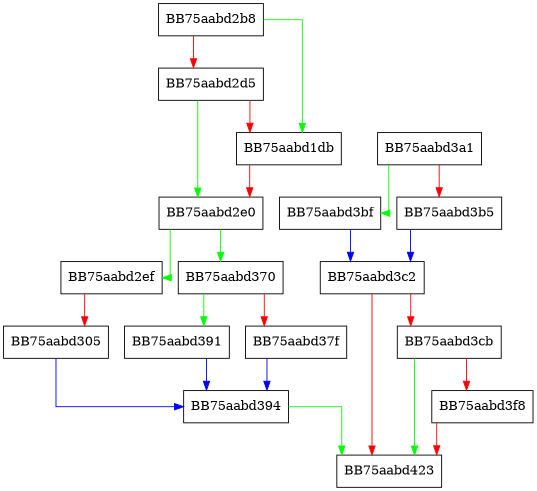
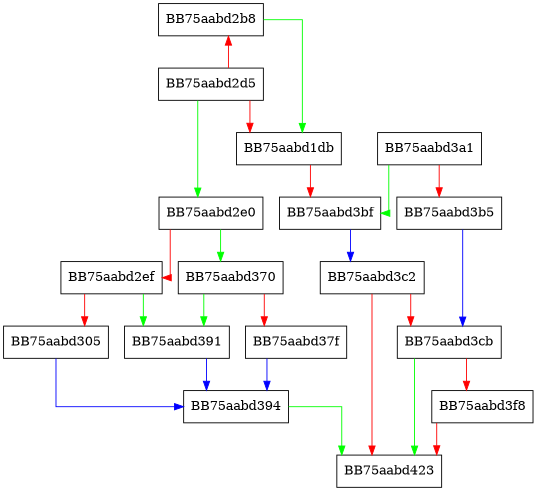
(194, 47) -> (228, 57)
(250, 176) -> (310, 176)
(411, 241) -> (463, 273)
(170, 254) -> (170, 254)
none -> (143, 305)
